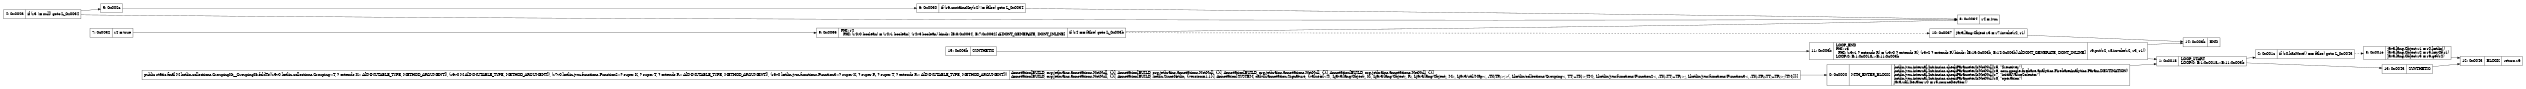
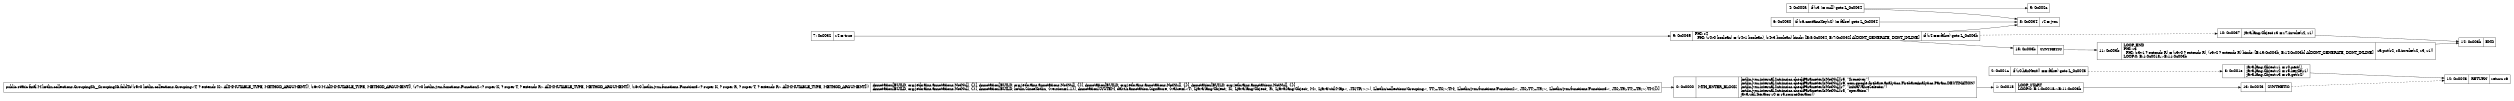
(518, 8) -> none
none -> (1956, 44)
(2416, 49) -> (2274, 67)
(2250, 58) -> none
(2151, 59) -> none
(2493, 61) -> (2479, 79)
(2445, 65) -> (2367, 84)
